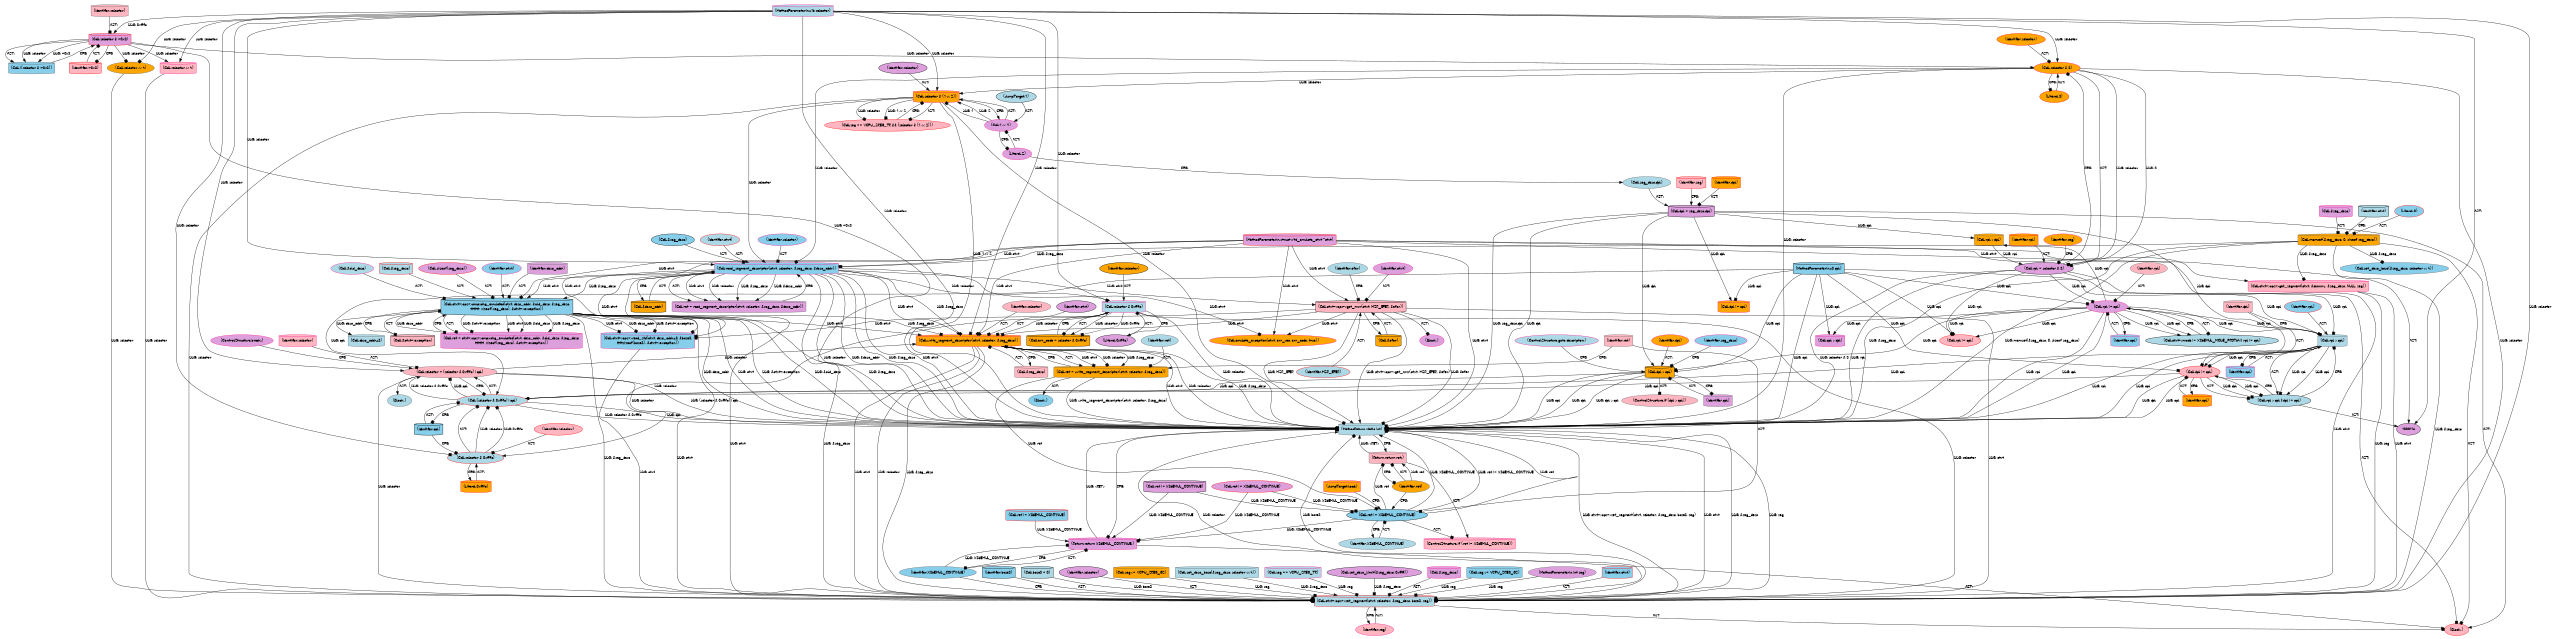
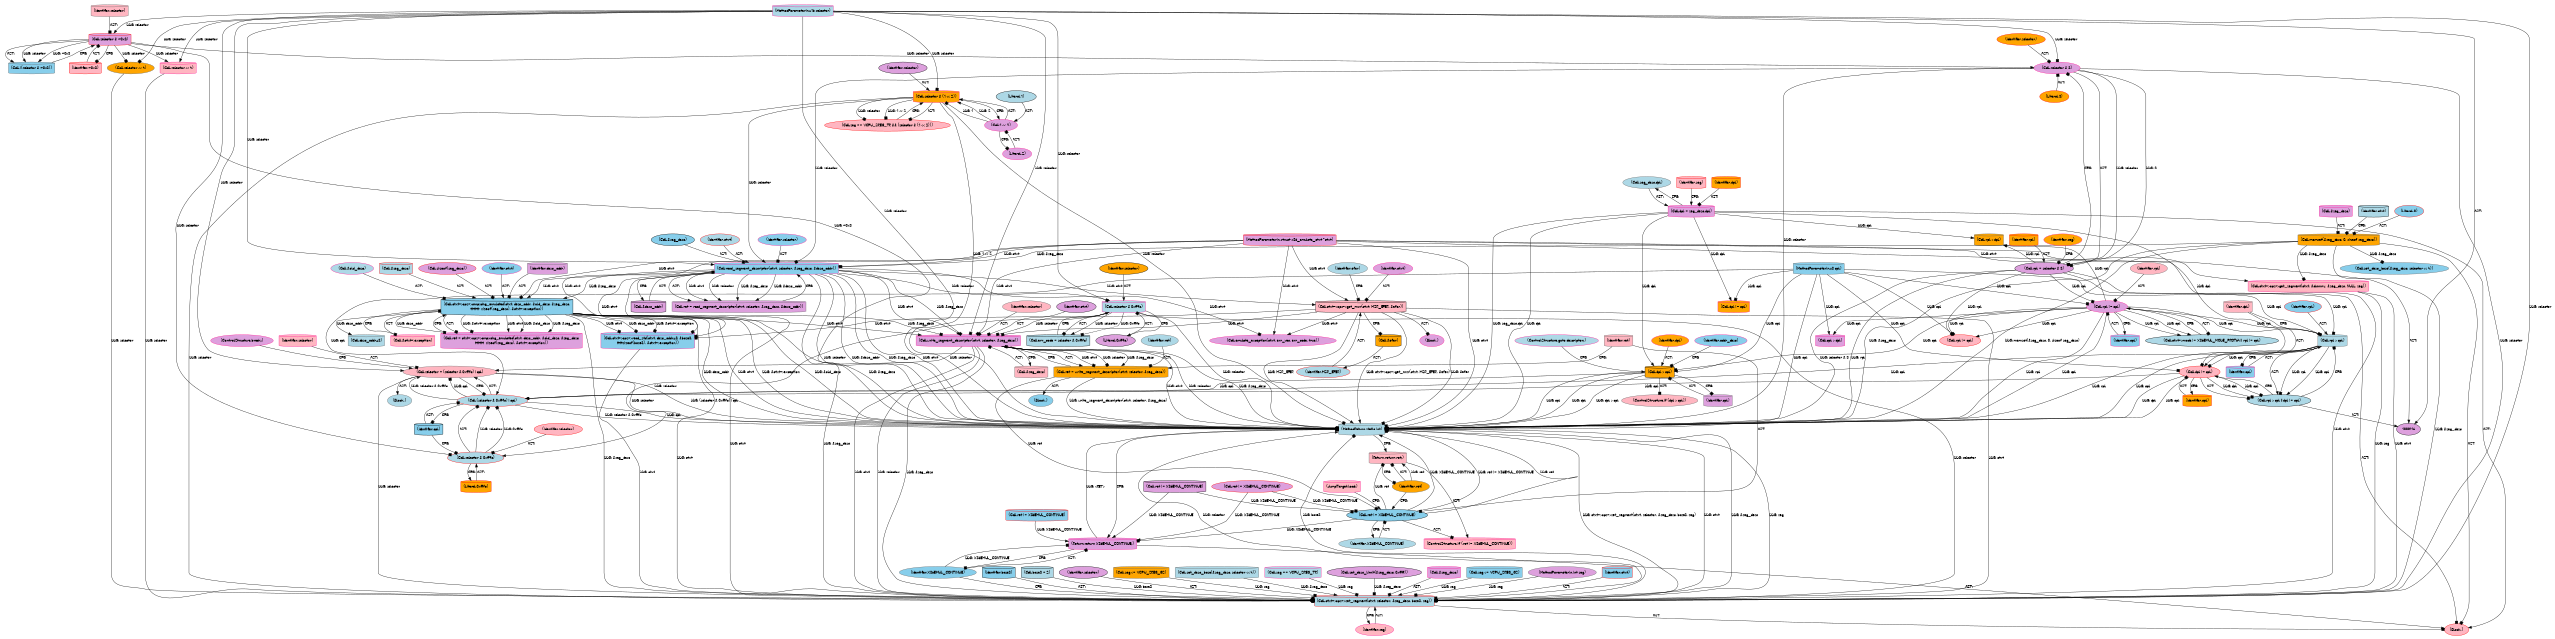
(1455, 15) -> (1455, 15)
(137, 25) -> (137, 25)
(902, 31) -> (902, 31)
(2057, 68) -> (2057, 68)
(1498, 76) -> none
(2049, 80) -> none
(2058, 84) -> (2058, 84)
(1016, 97) -> (1016, 97)
(908, 111) -> (908, 111)
(1324, 178) -> (1670, 198)
(1691, 211) -> (1691, 211)
(1290, 240) -> (1290, 240)
(2001, 255) -> (2022, 254)
(1819, 268) -> (1819, 268)
(648, 307) -> (648, 307)
(1370, 323) -> (1370, 323)
(1383, 323) -> (1366, 360)
(413, 341) -> (413, 341)
(968, 341) -> (968, 341)
(1058, 341) -> (1058, 341)
(1273, 341) -> (1273, 341)
(1721, 341) -> (1721, 341)
(702, 357) -> (732, 365)
(1123, 445) -> (1123, 445)
(1362, 447) -> none
(1342, 487) -> (1342, 487)
(1037, 572) -> (1037, 572)
